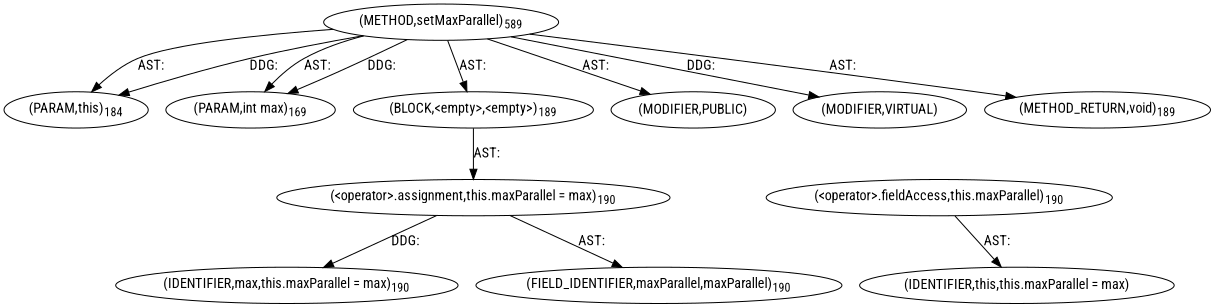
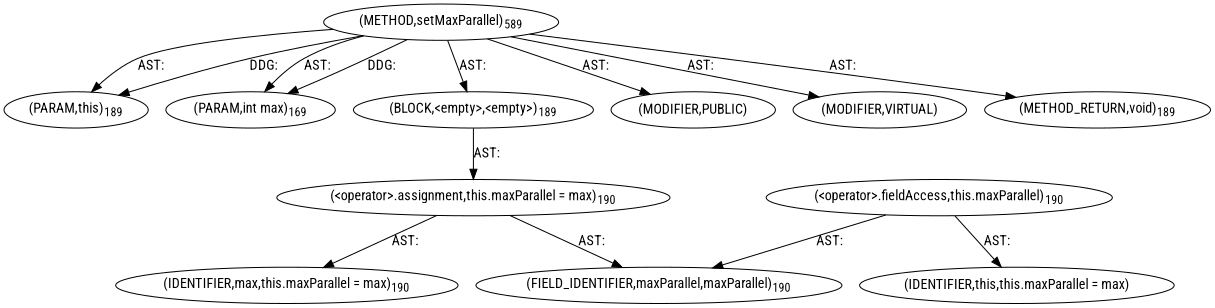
(702, 66) -> (702, 66)
(114, 108) -> (114, 108)
none -> (804, 240)
(407, 241) -> (407, 241)
